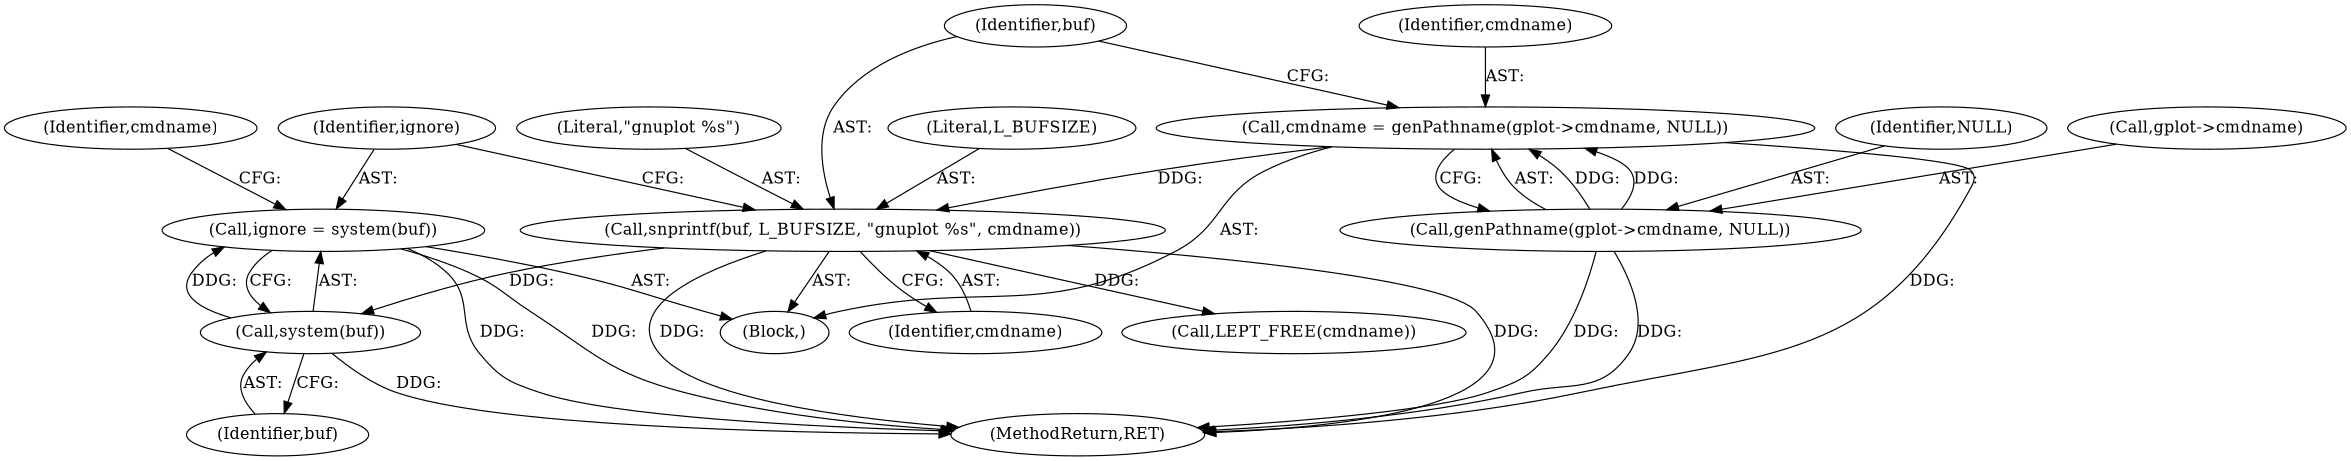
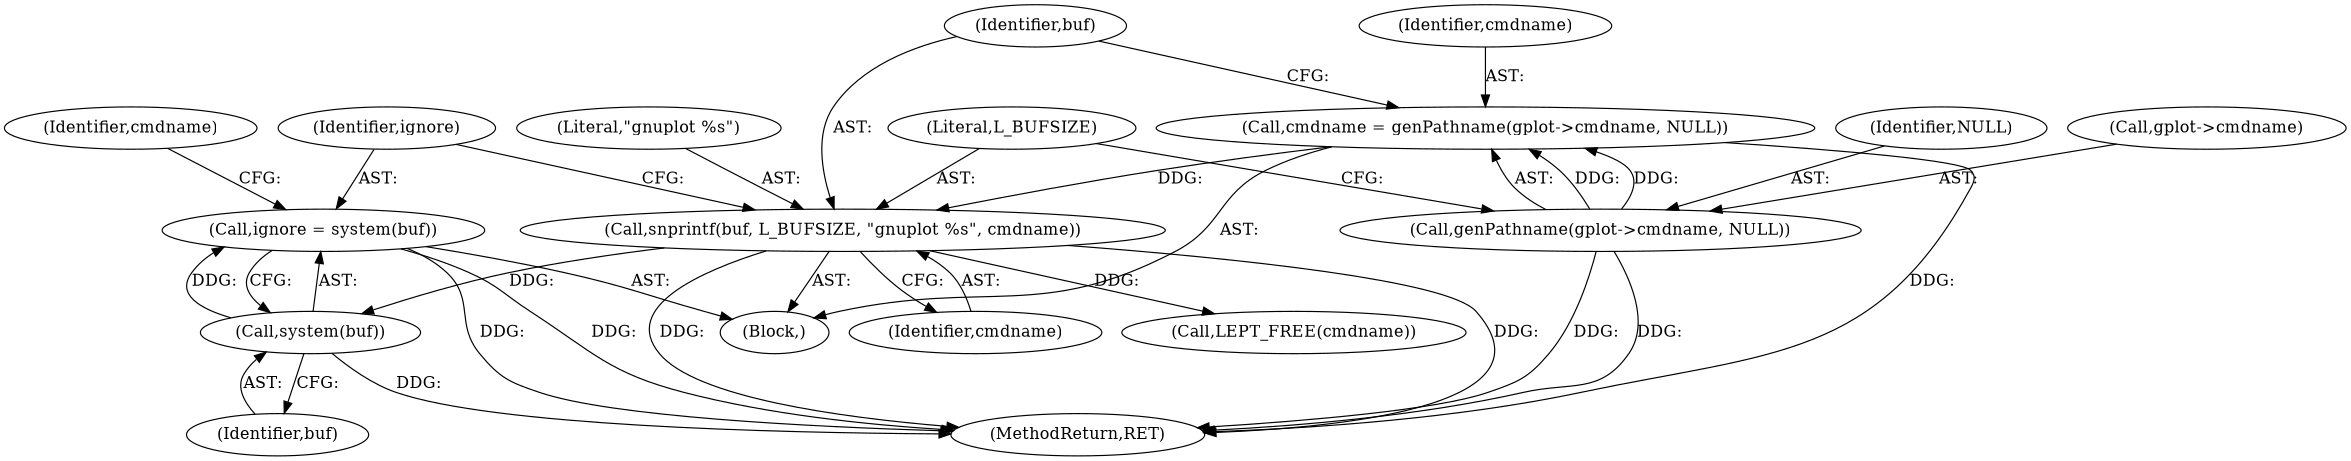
(1439, 187) -> (1289, 176)
